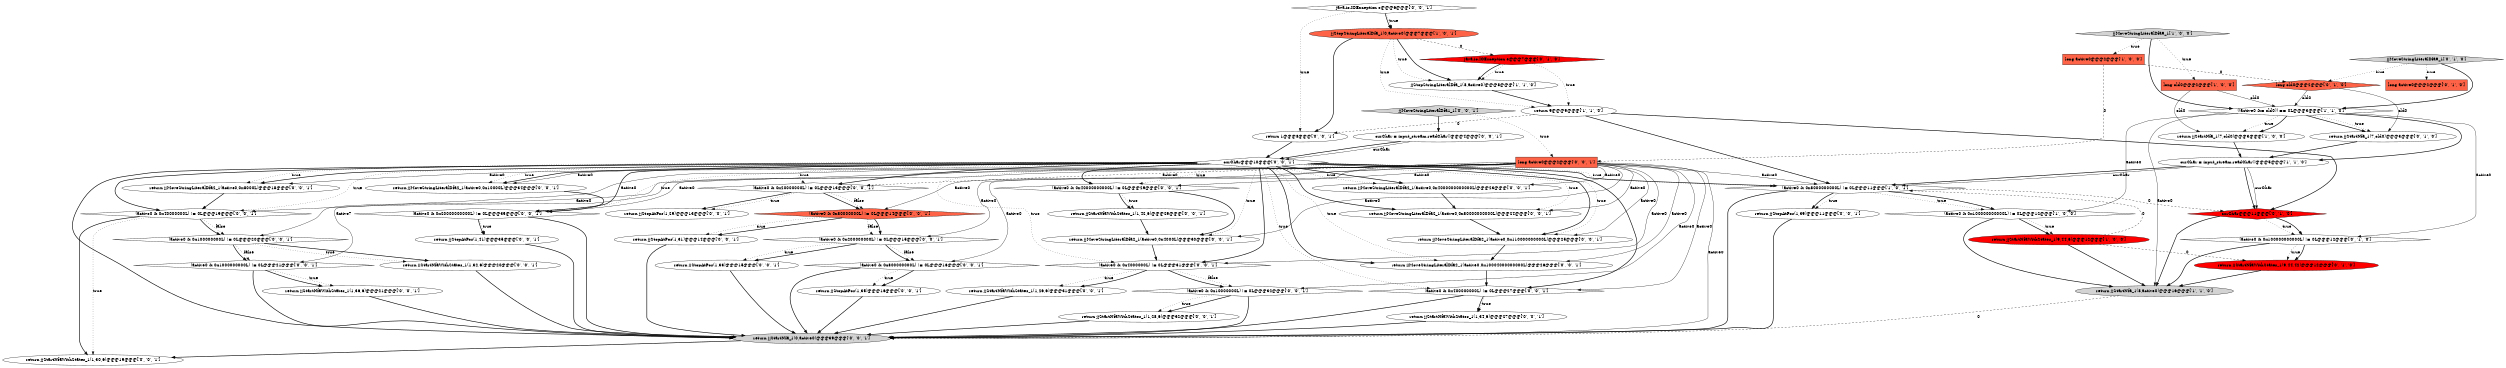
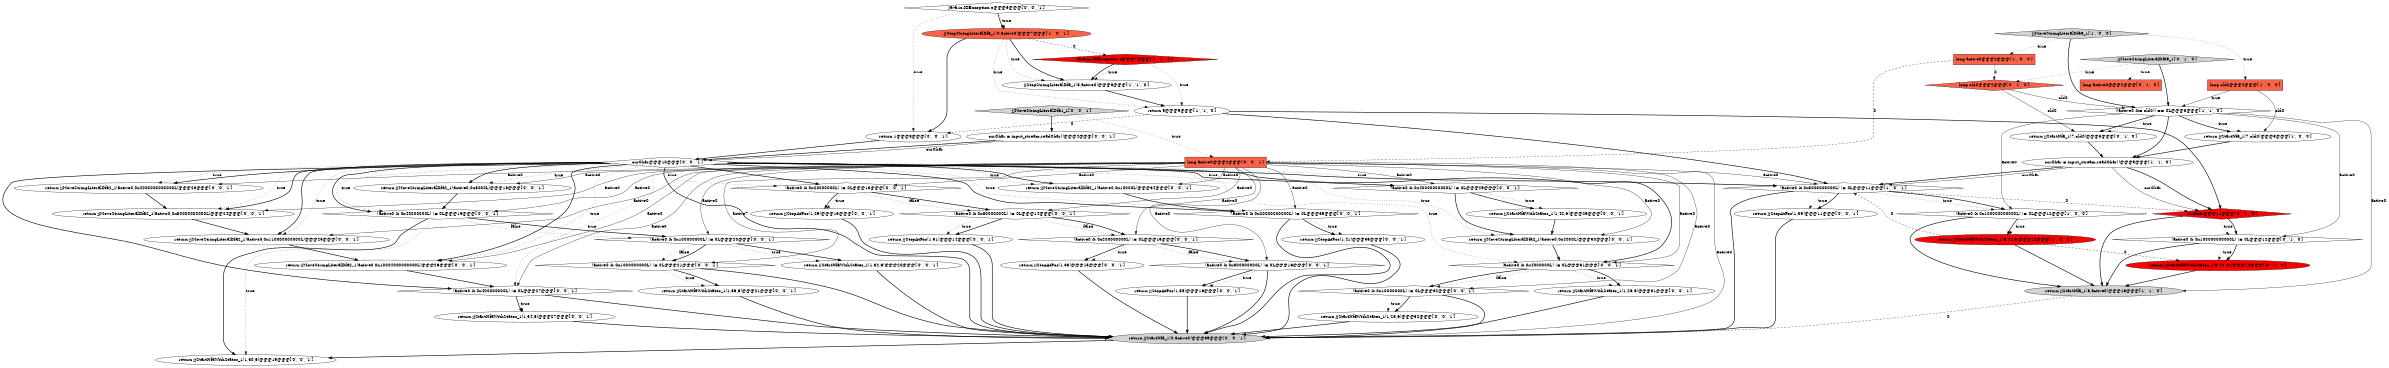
(2255, 98) -> (2216, 98)
(1193, 172) -> (1041, 176)
(870, 214) -> (1015, 214)
none -> (981, 278)
